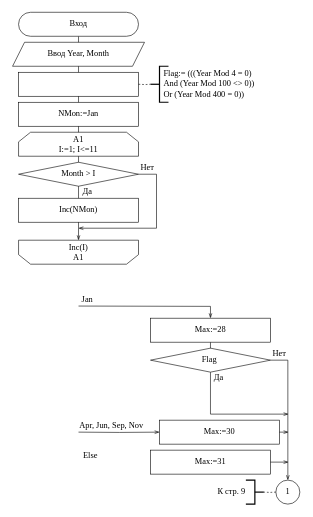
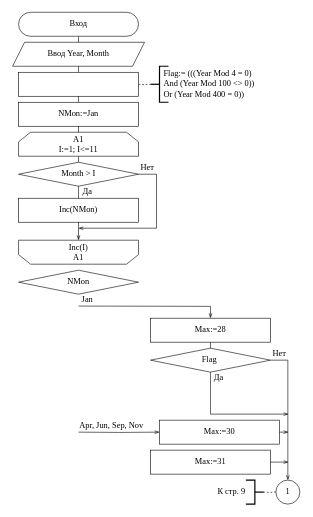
none -> (78, 282)
(90, 456) -> none
